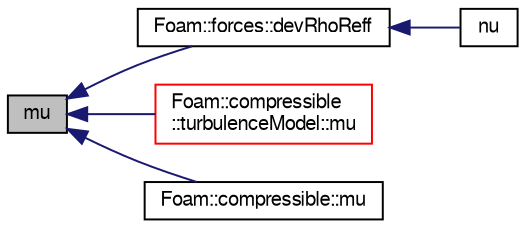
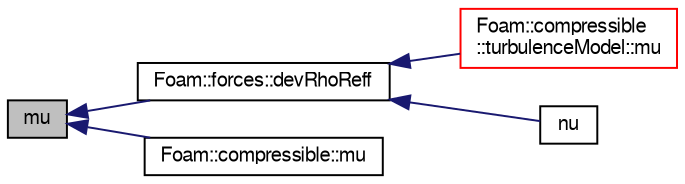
(121, 114) -> (435, 57)
